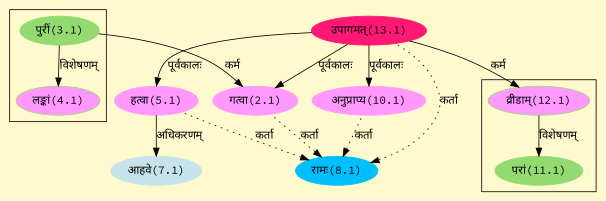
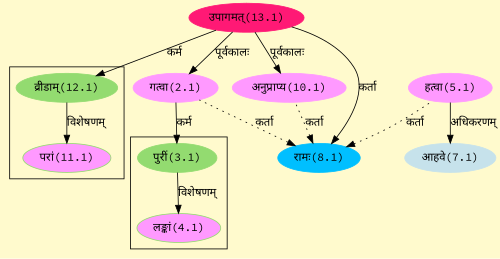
(227, 40) -> none
(171, 47) -> (176, 119)
(539, 101) -> (67, 88)
(439, 108) -> (354, 68)
(539, 171) -> (67, 158)
